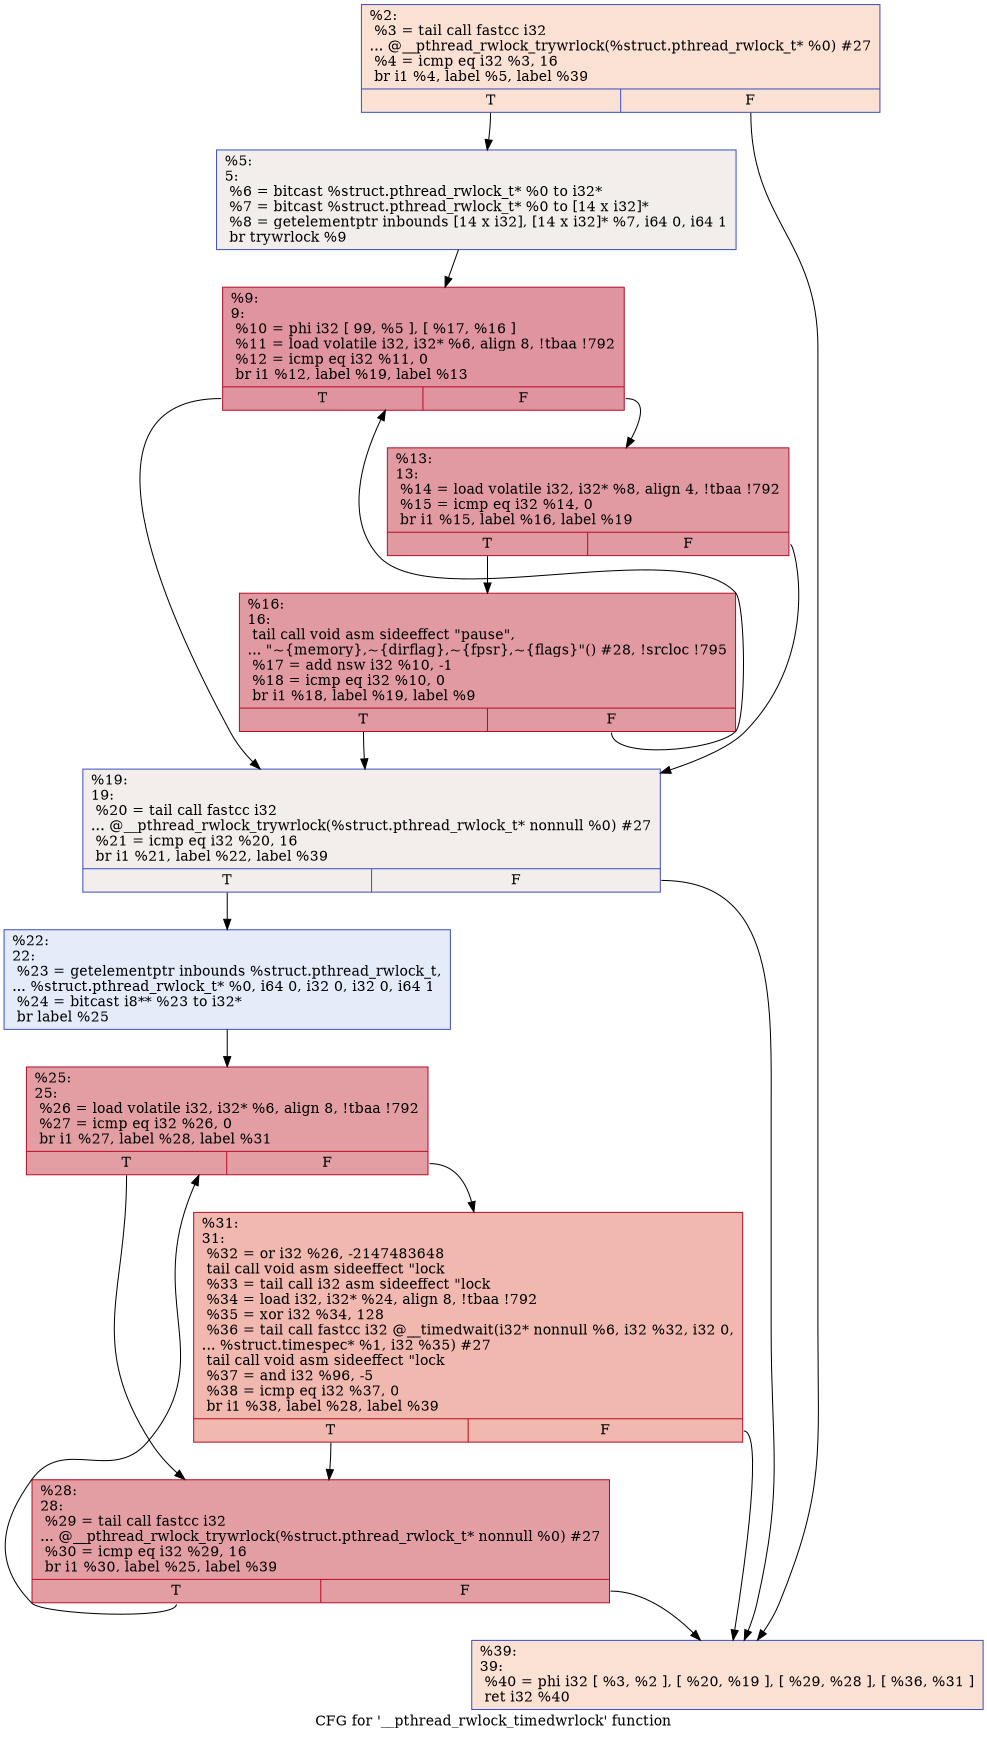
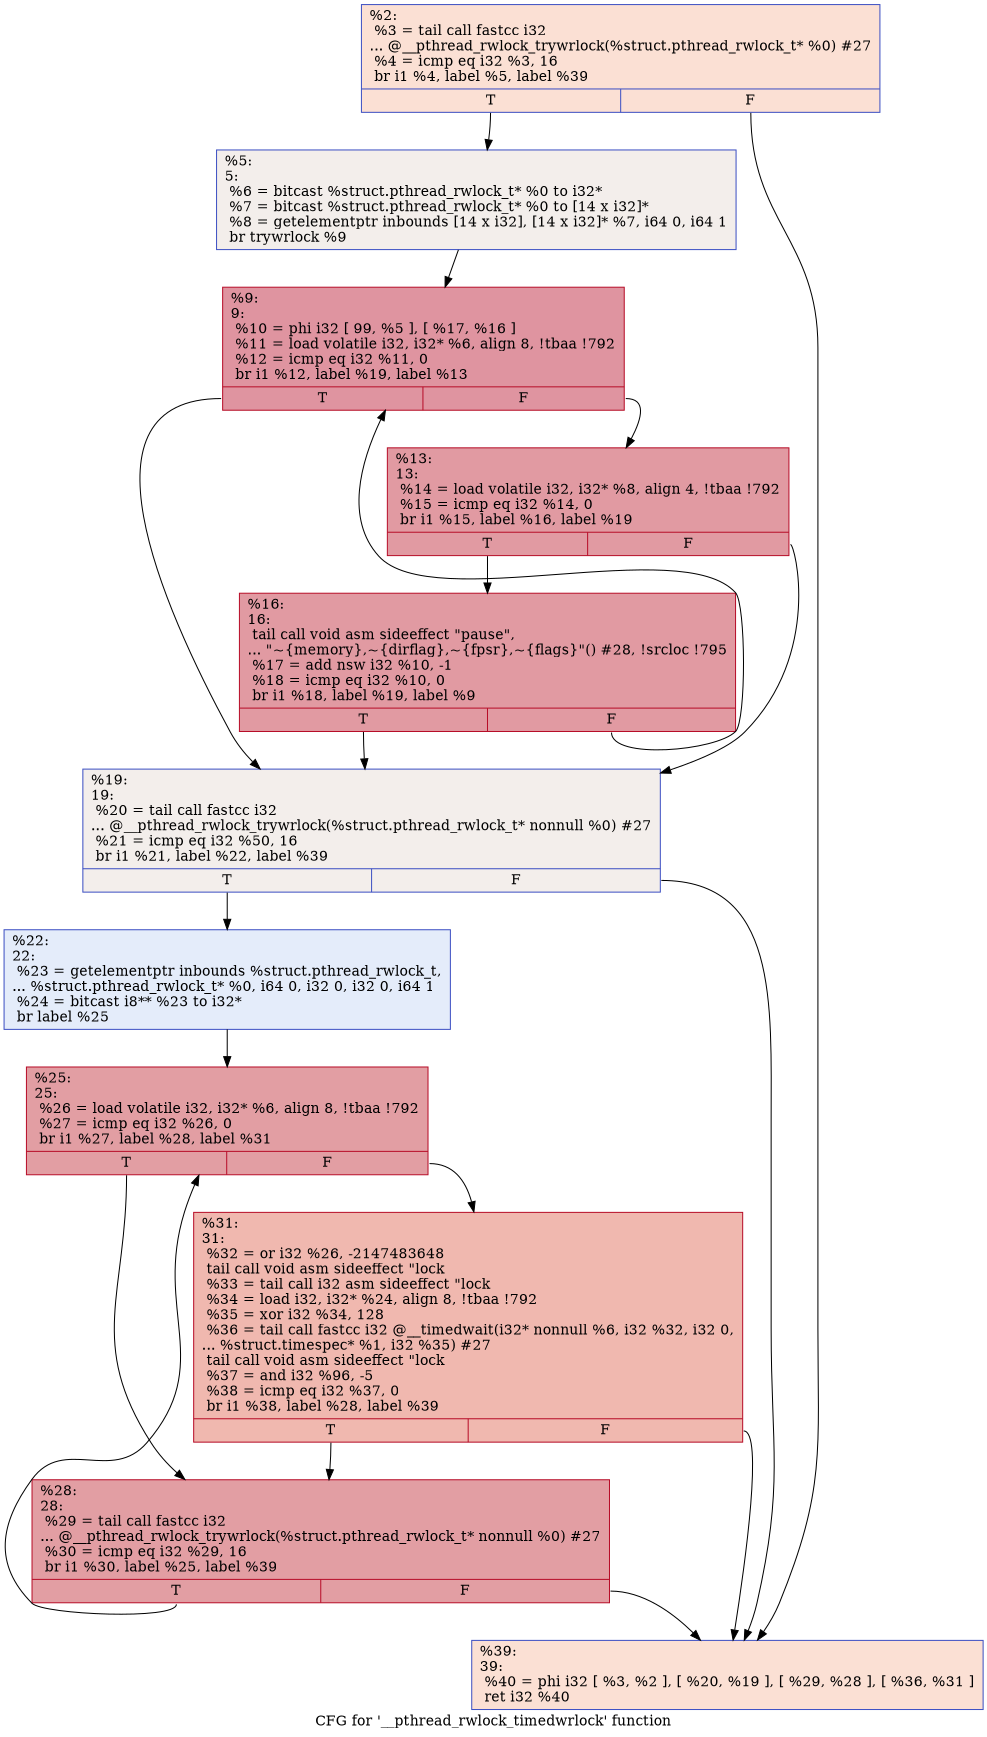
(195, 841) -> (195, 841)
